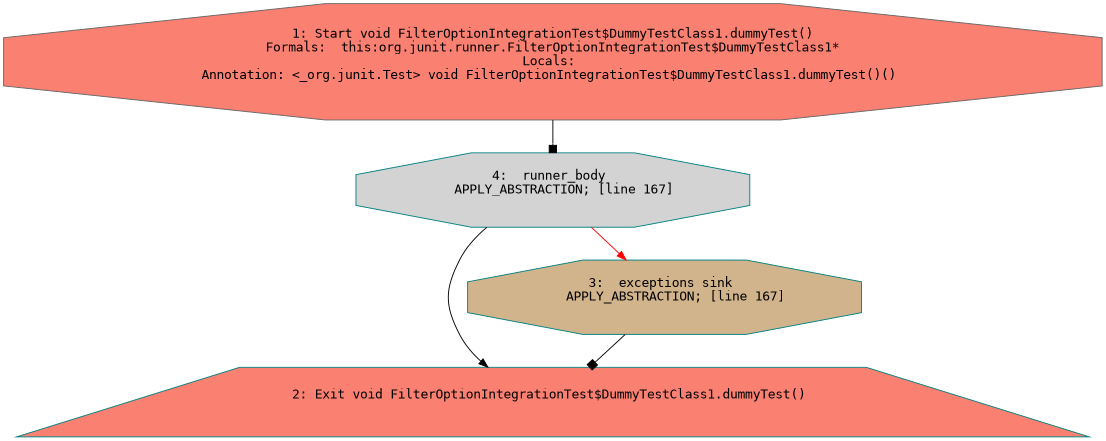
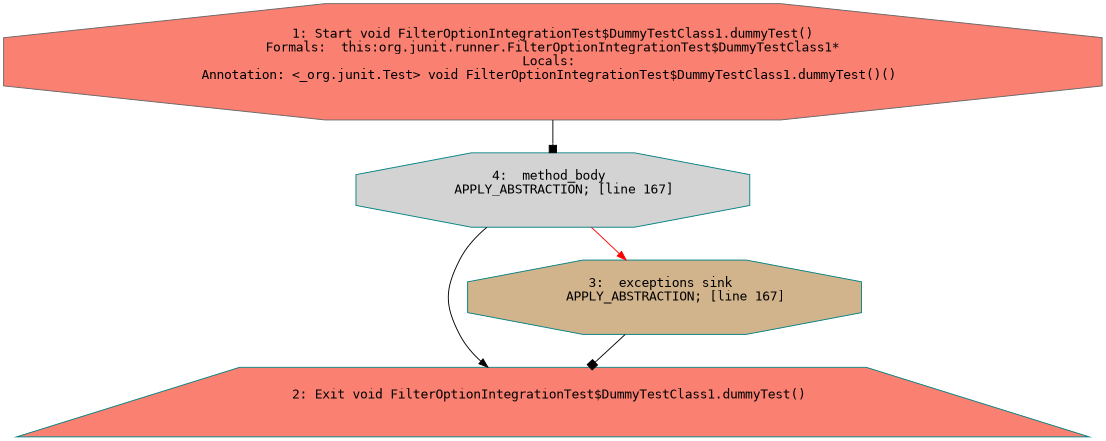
(553, 190) -> (553, 190)
